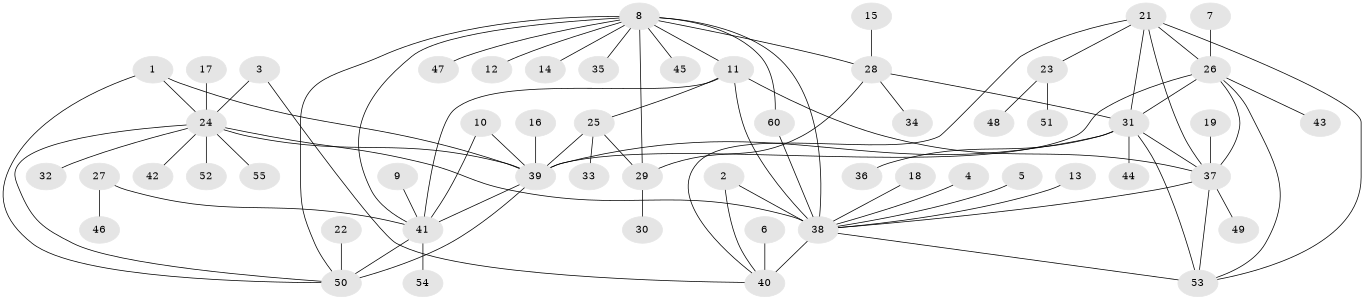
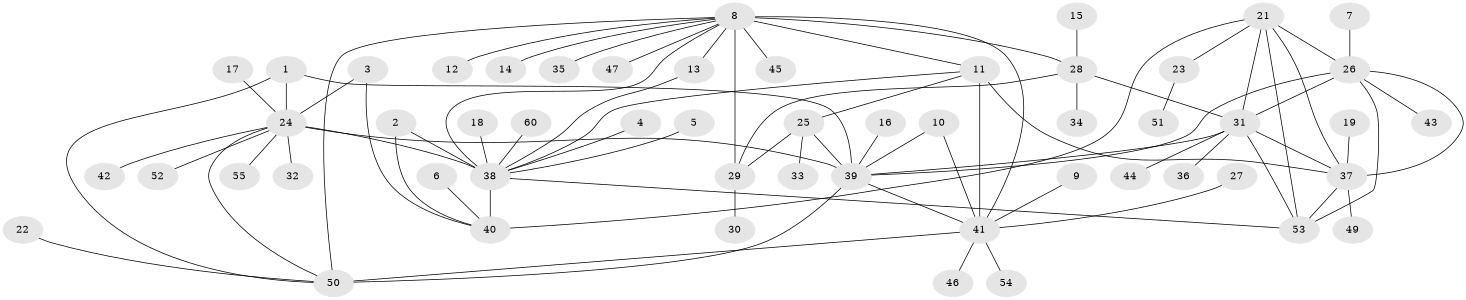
(746, 44) -> (715, 43)
(994, 123) -> none
(100, 203) -> (966, 257)
(1016, 210) -> none
